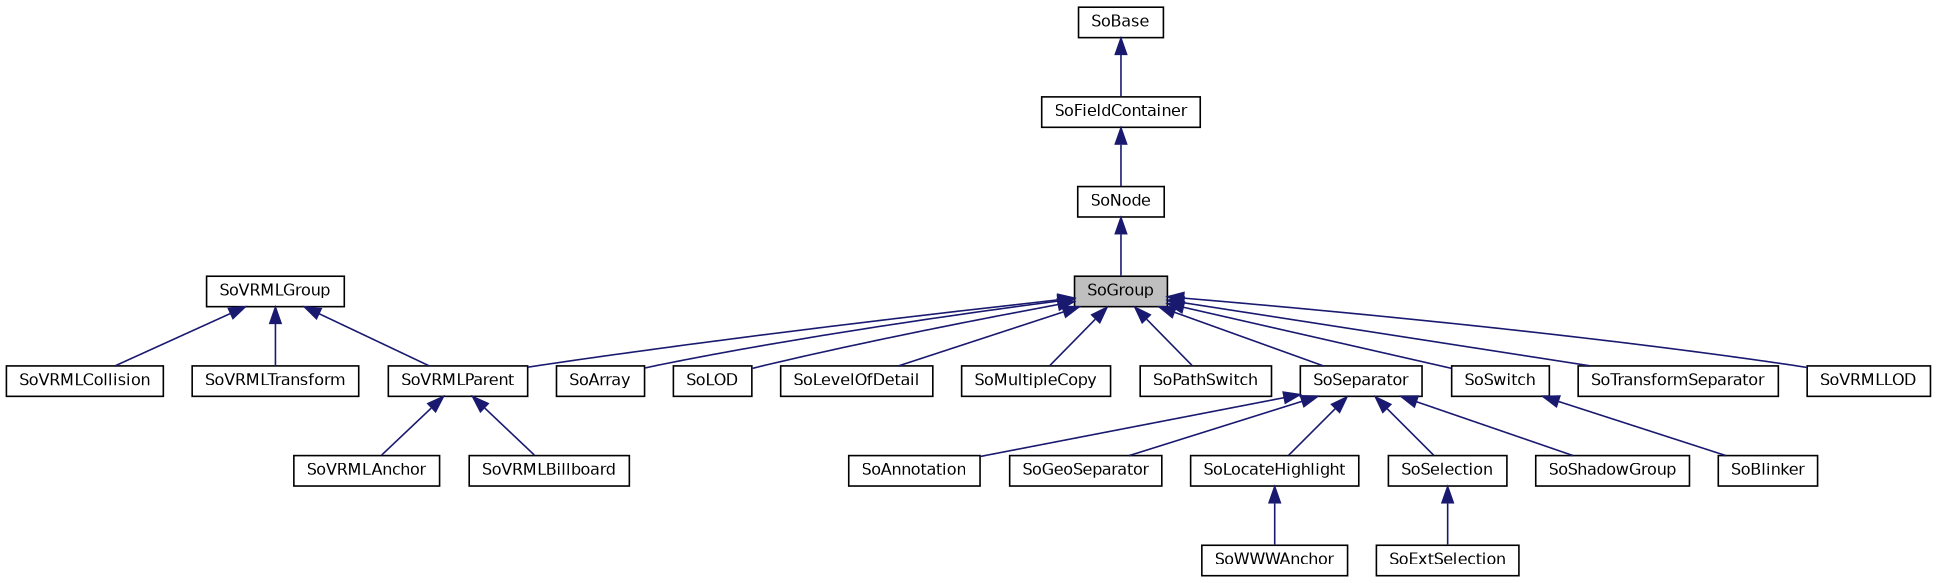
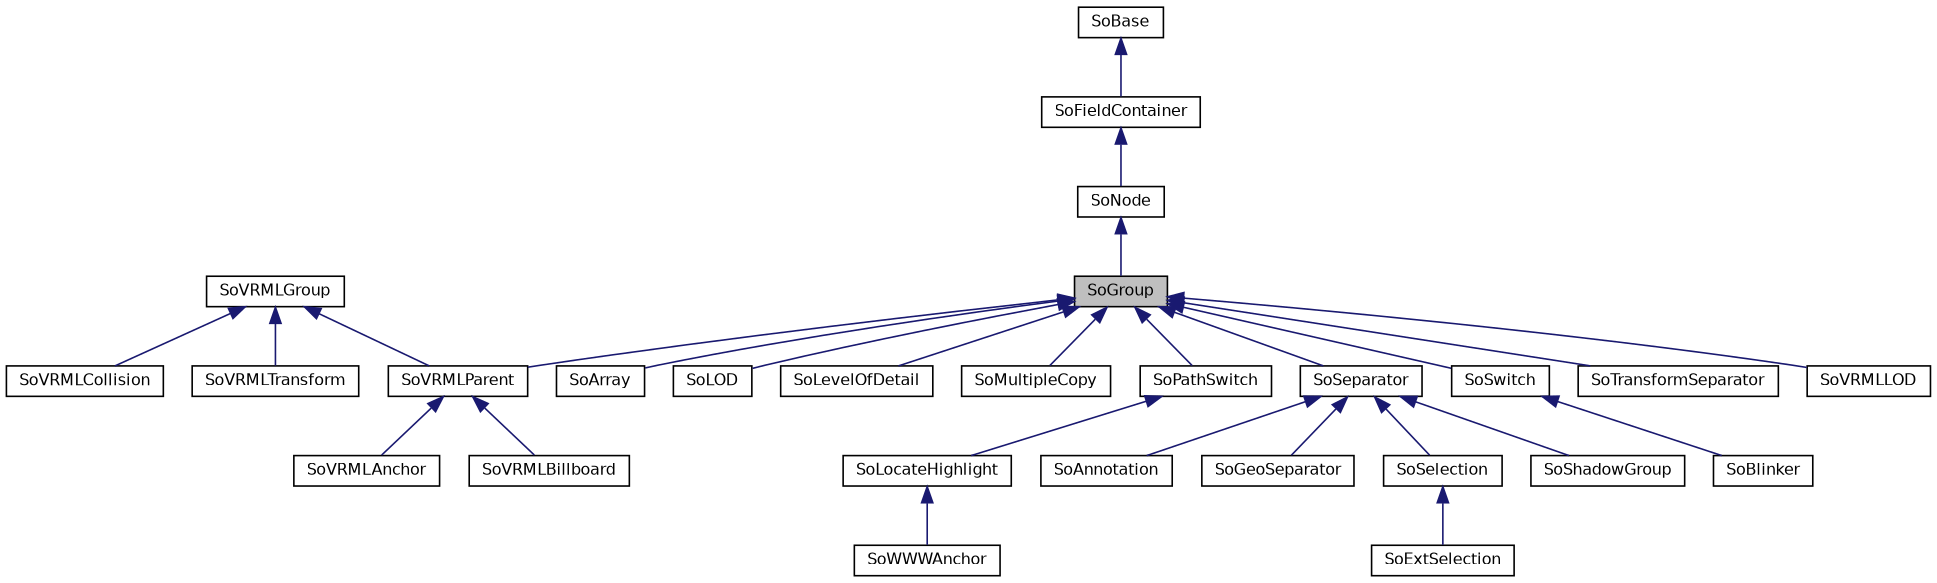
(1312, 432) -> (1059, 428)
